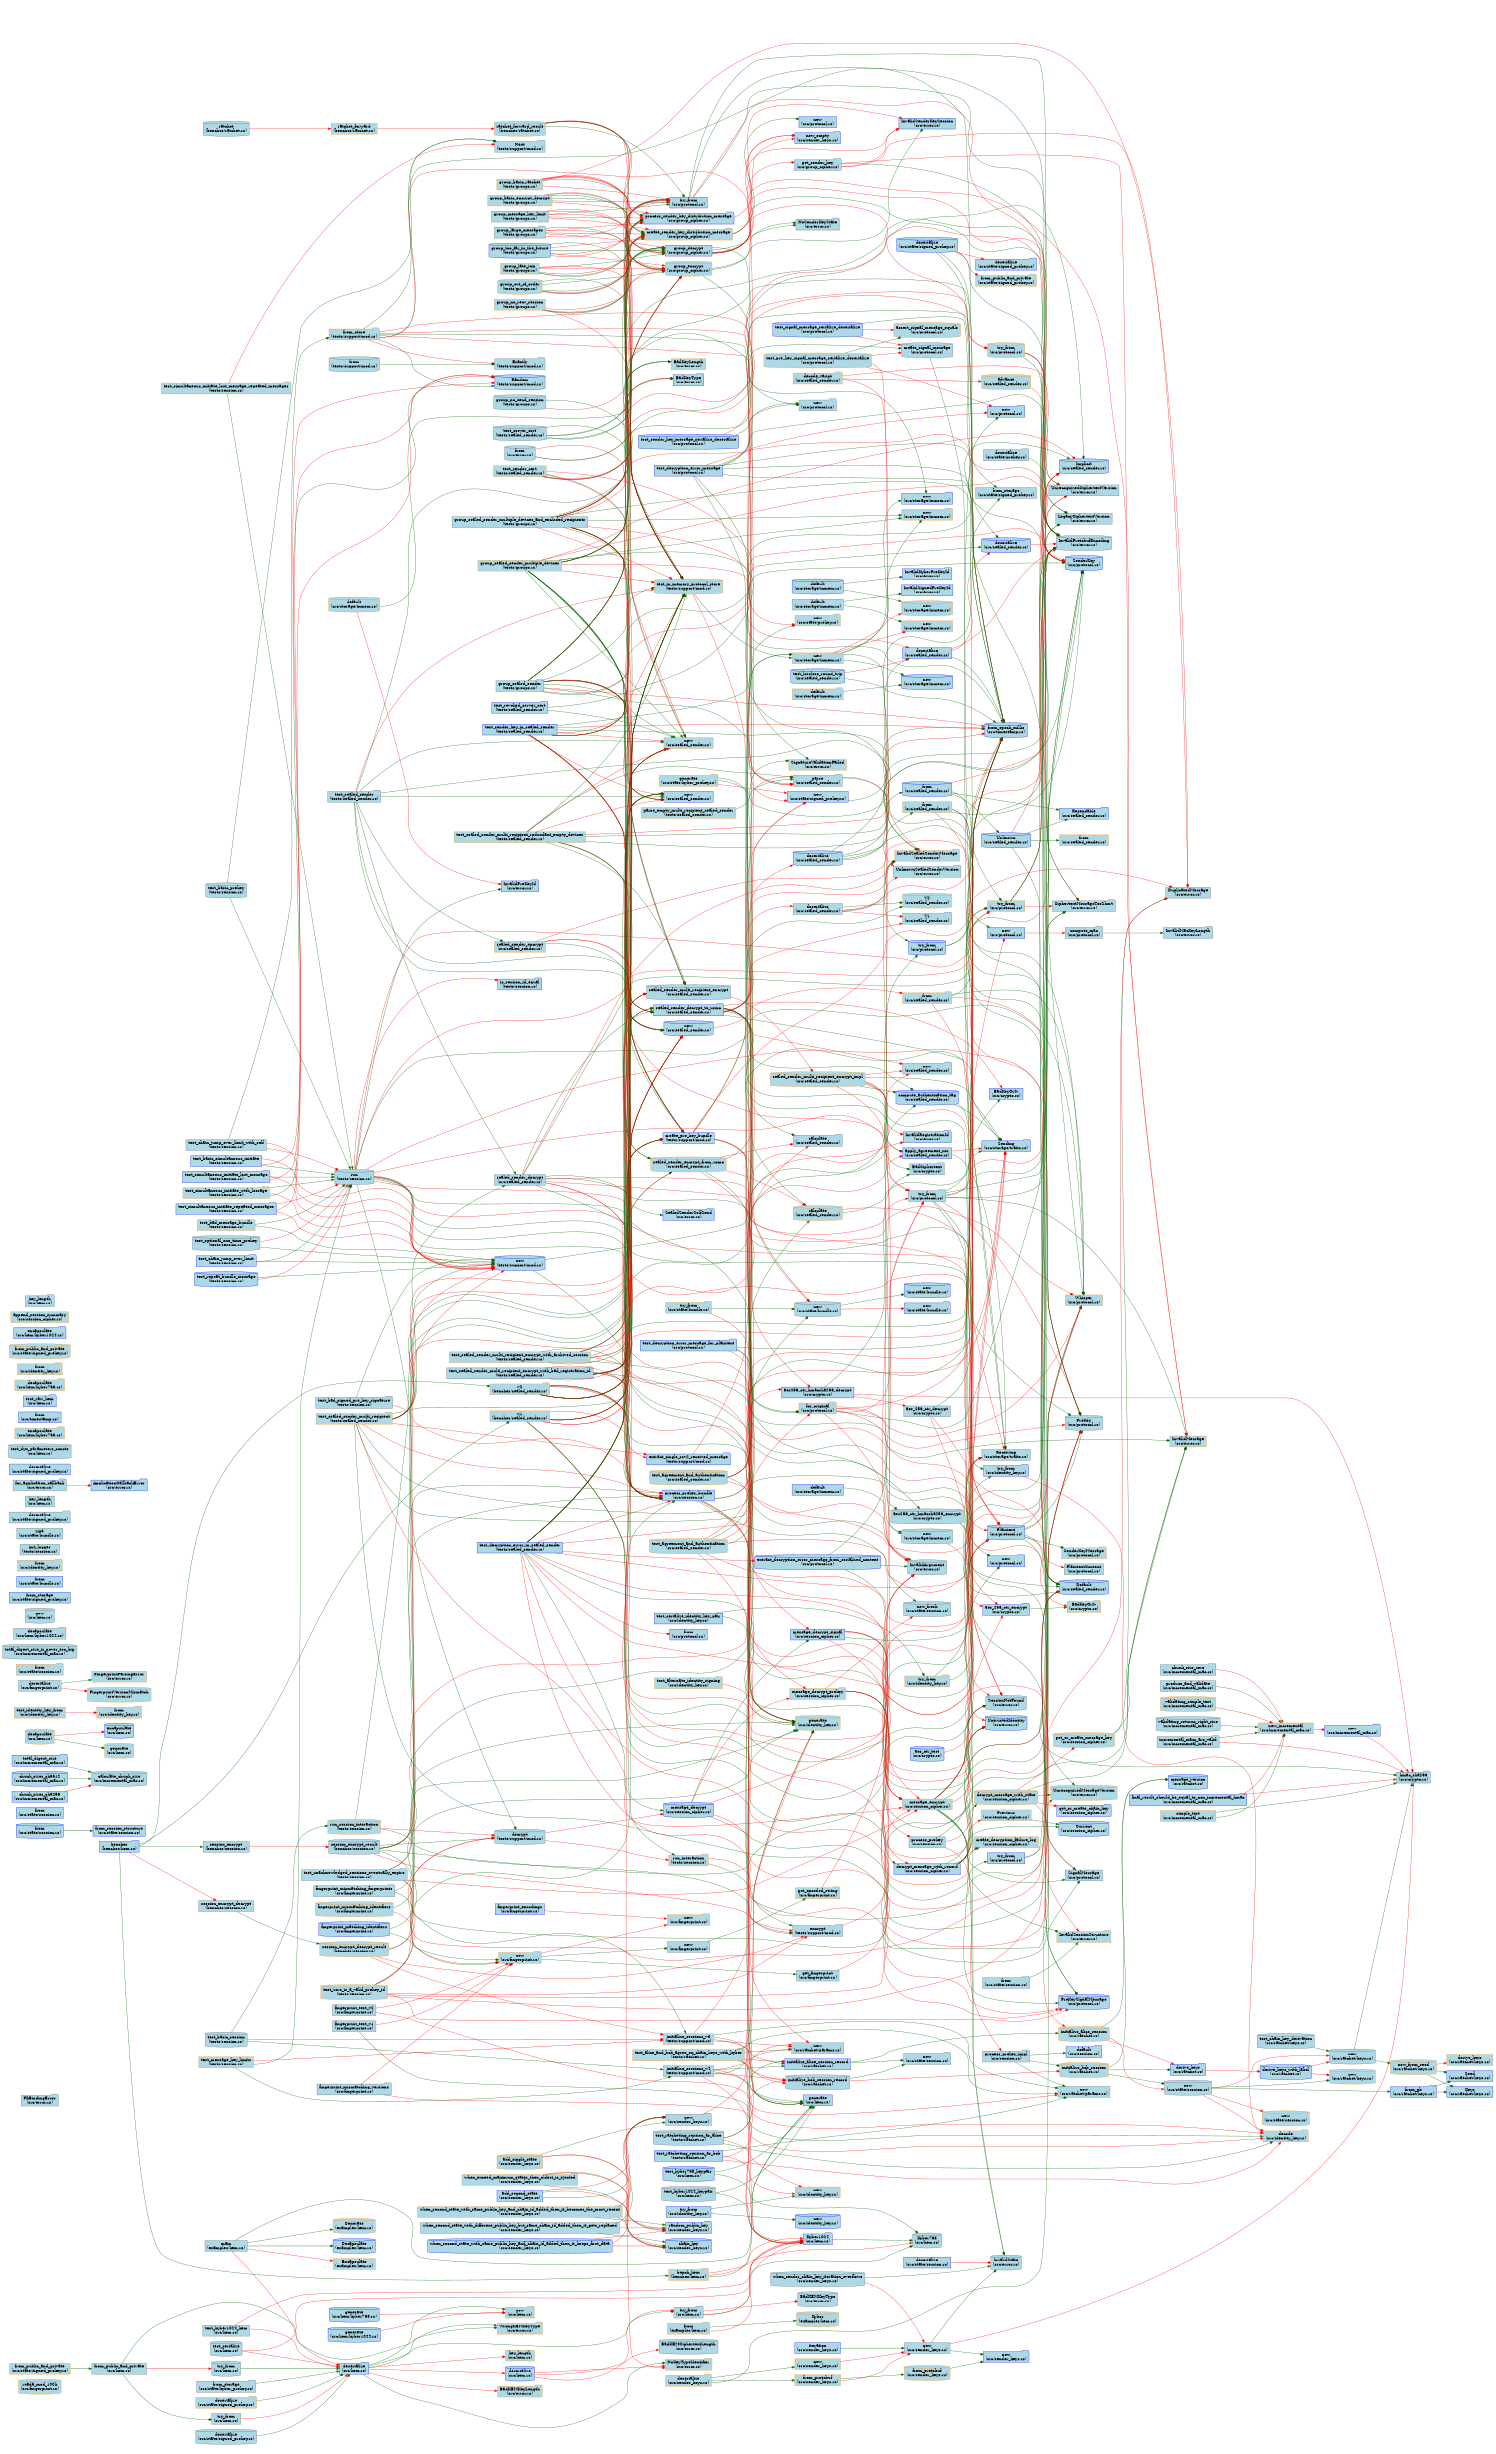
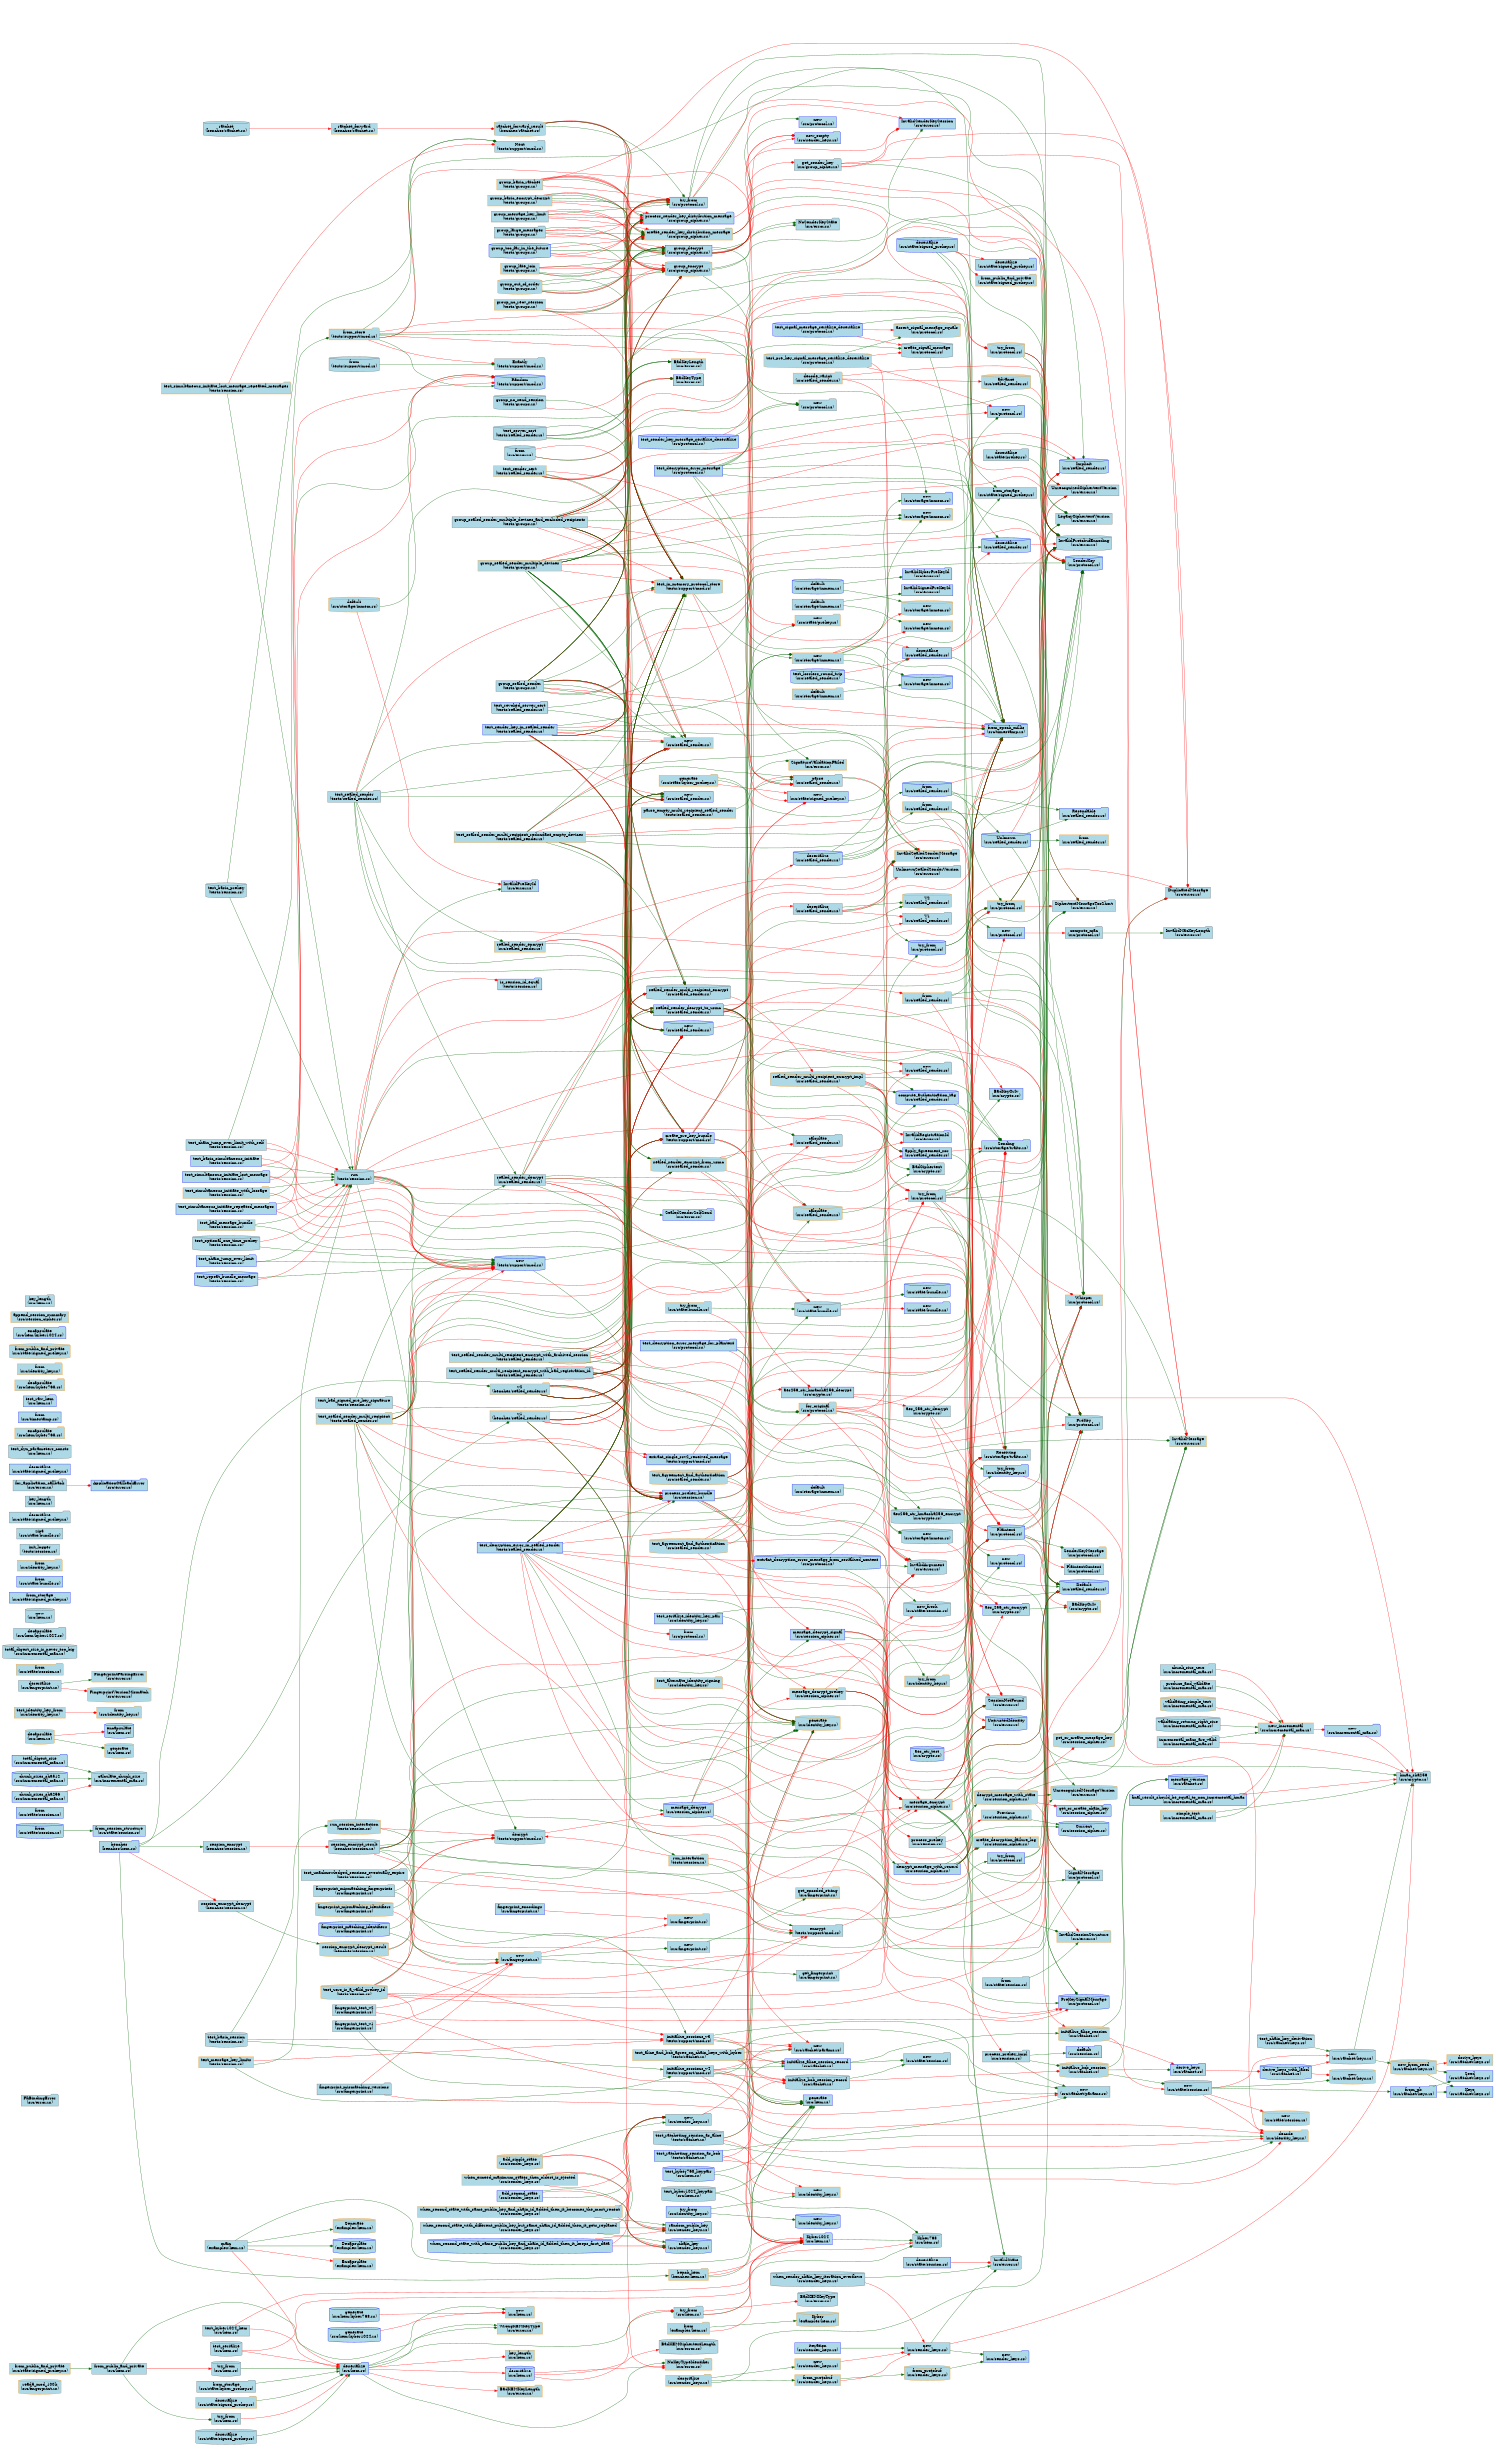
(606, 1848) -> (609, 1843)
